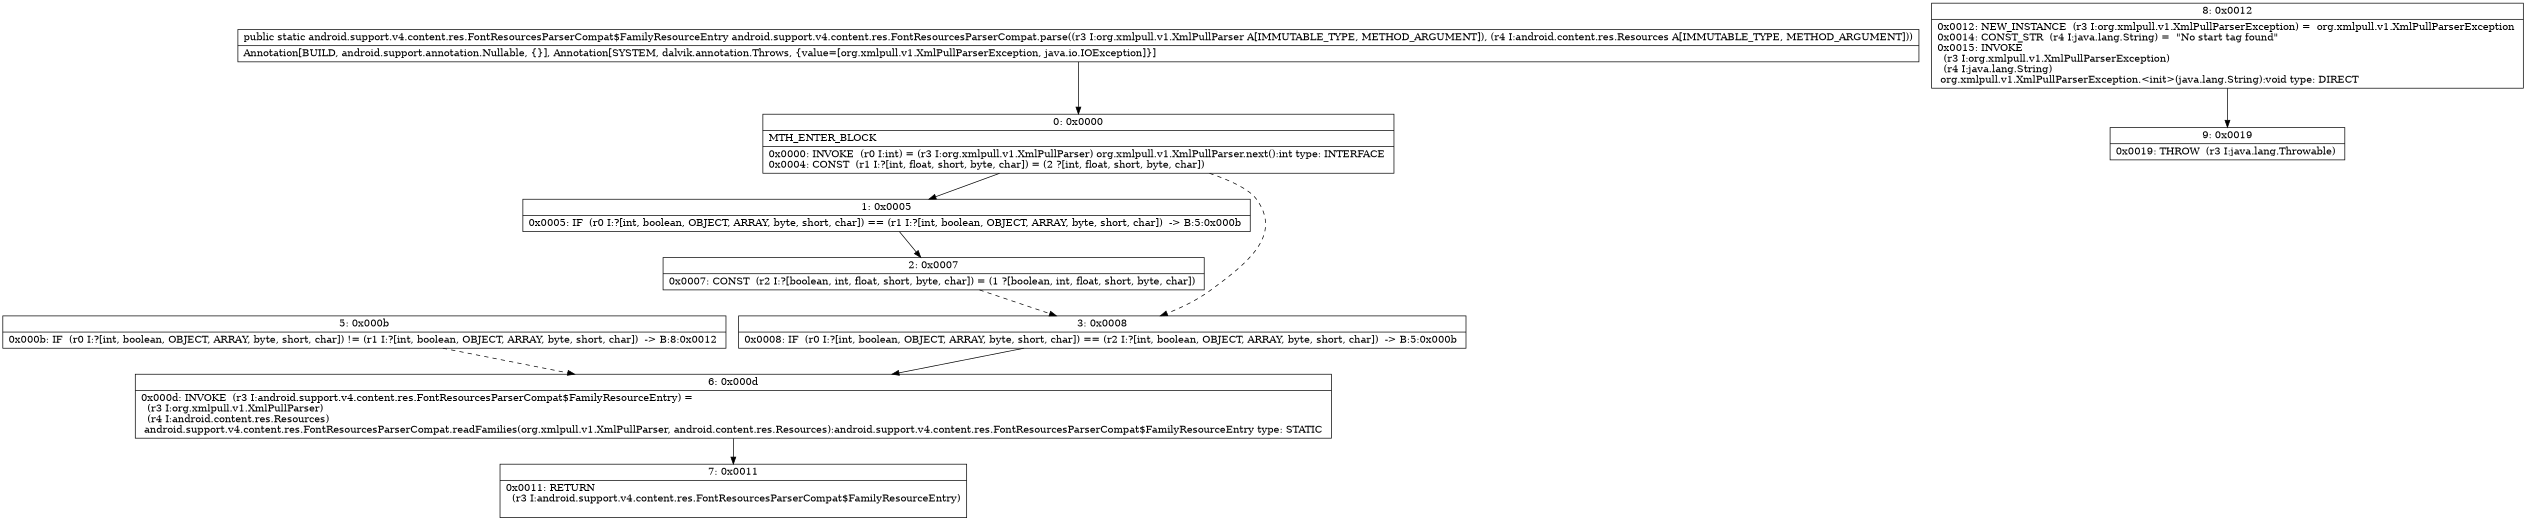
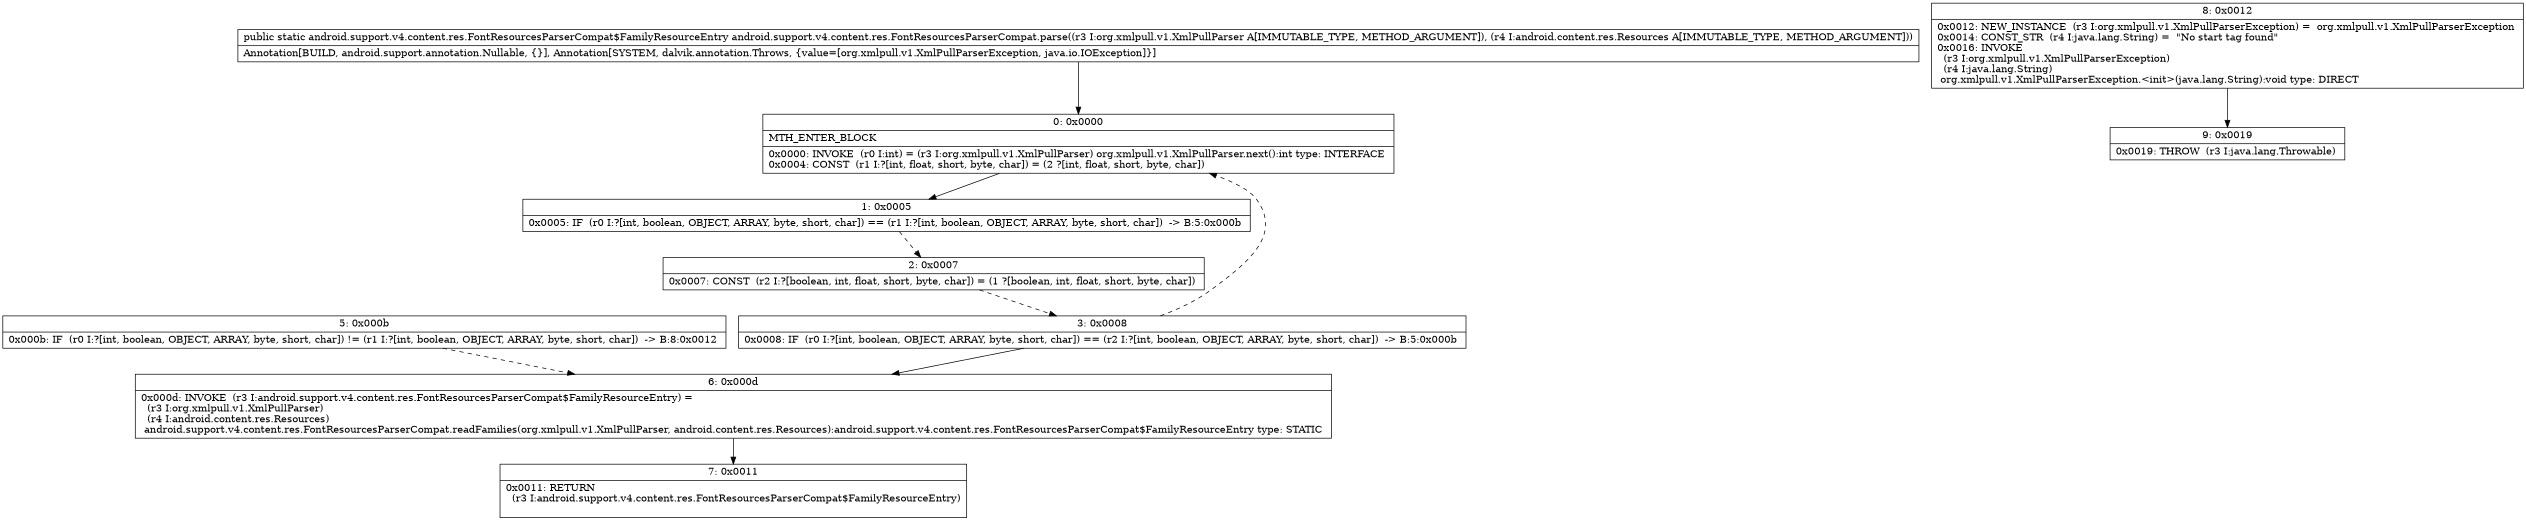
(1983, 48) -> (1983, 48)
(908, 242) -> (908, 242)
(1255, 250) -> (1251, 256)
